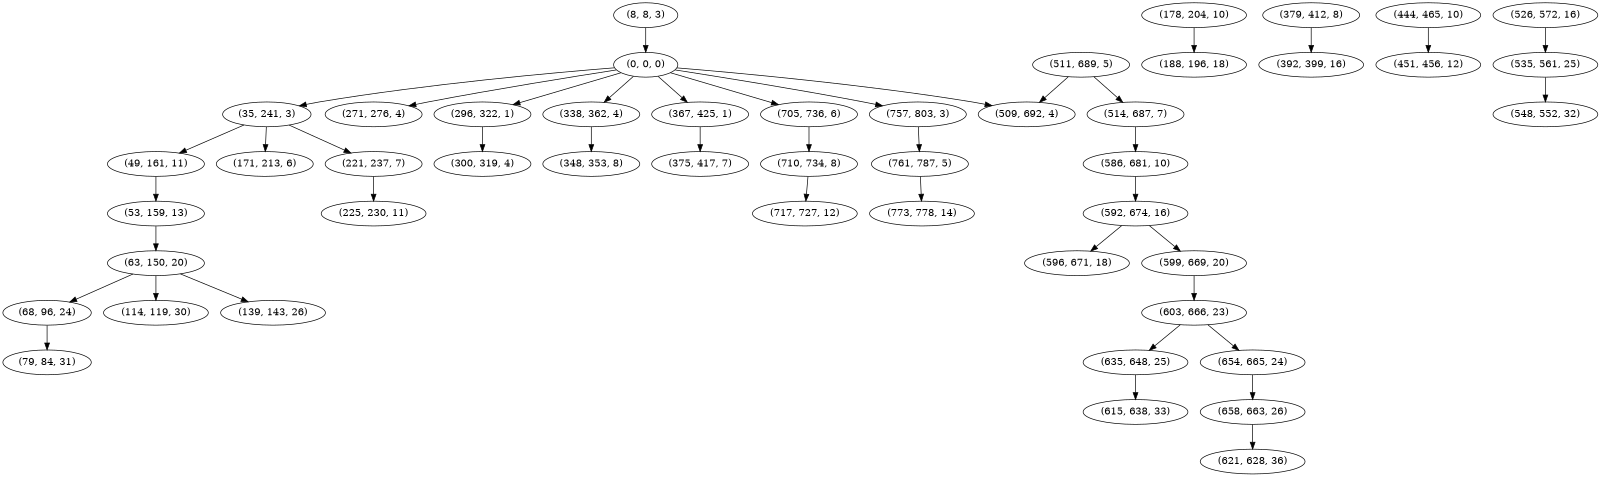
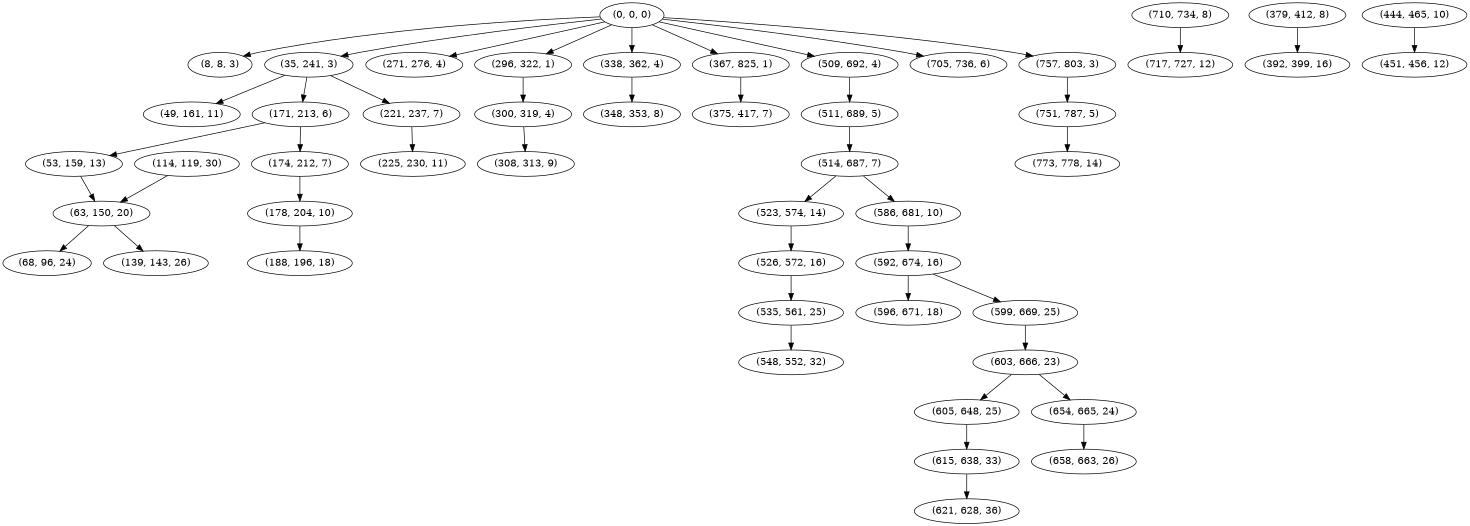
(646, 37) -> (424, 29)
(1057, 87) -> (850, 86)
(700, 114) -> (741, 65)
(809, 136) -> none
none -> (300, 164)
none -> (526, 164)
(920, 164) -> (1067, 114)
(156, 185) -> (191, 138)
none -> (791, 214)
(1194, 263) -> (1025, 313)
(156, 285) -> (147, 187)
(47, 362) -> none
(1135, 362) -> (967, 412)
(1253, 433) -> (967, 483)
